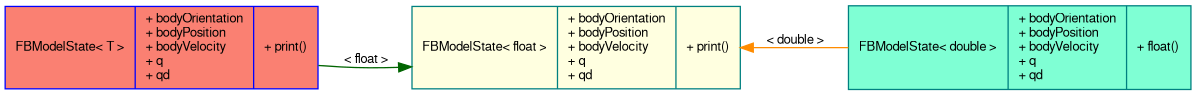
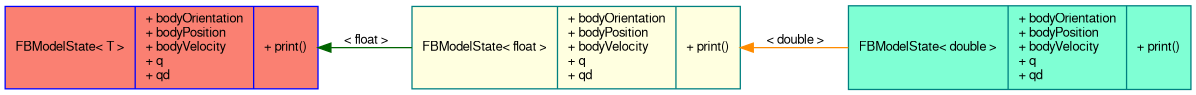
(1158, 47) -> (1159, 47)
(358, 68) -> (372, 48)
